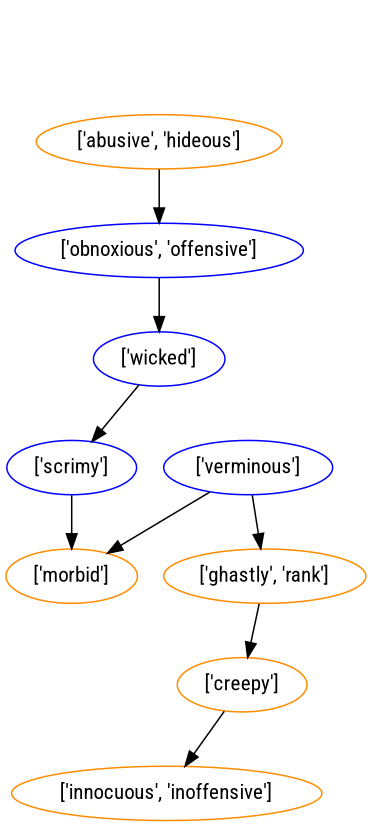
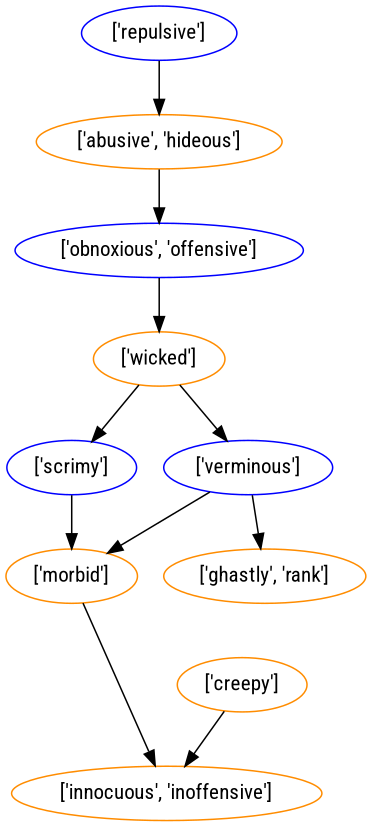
none -> (159, 33)
(159, 359) -> (159, 359)
none -> (198, 407)
(255, 623) -> none
none -> (116, 677)
